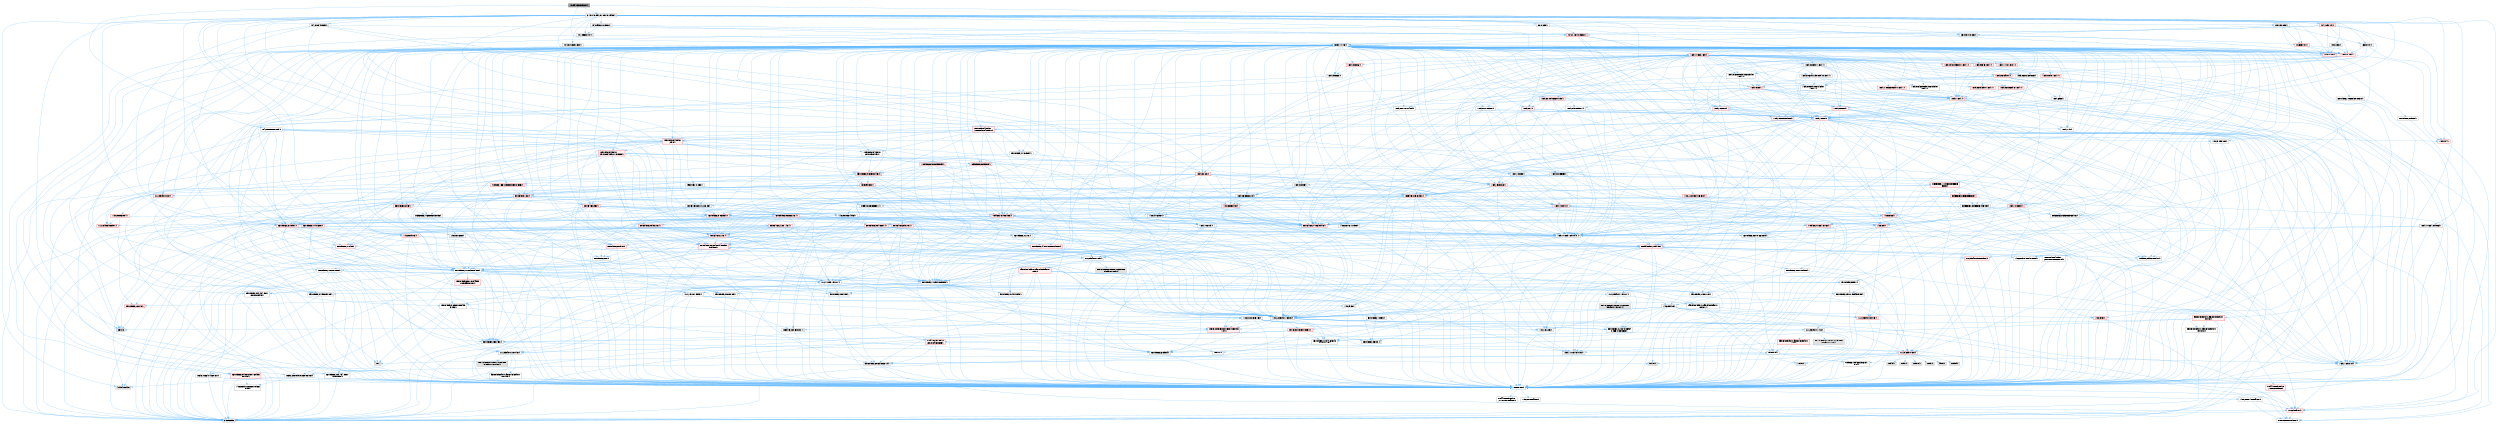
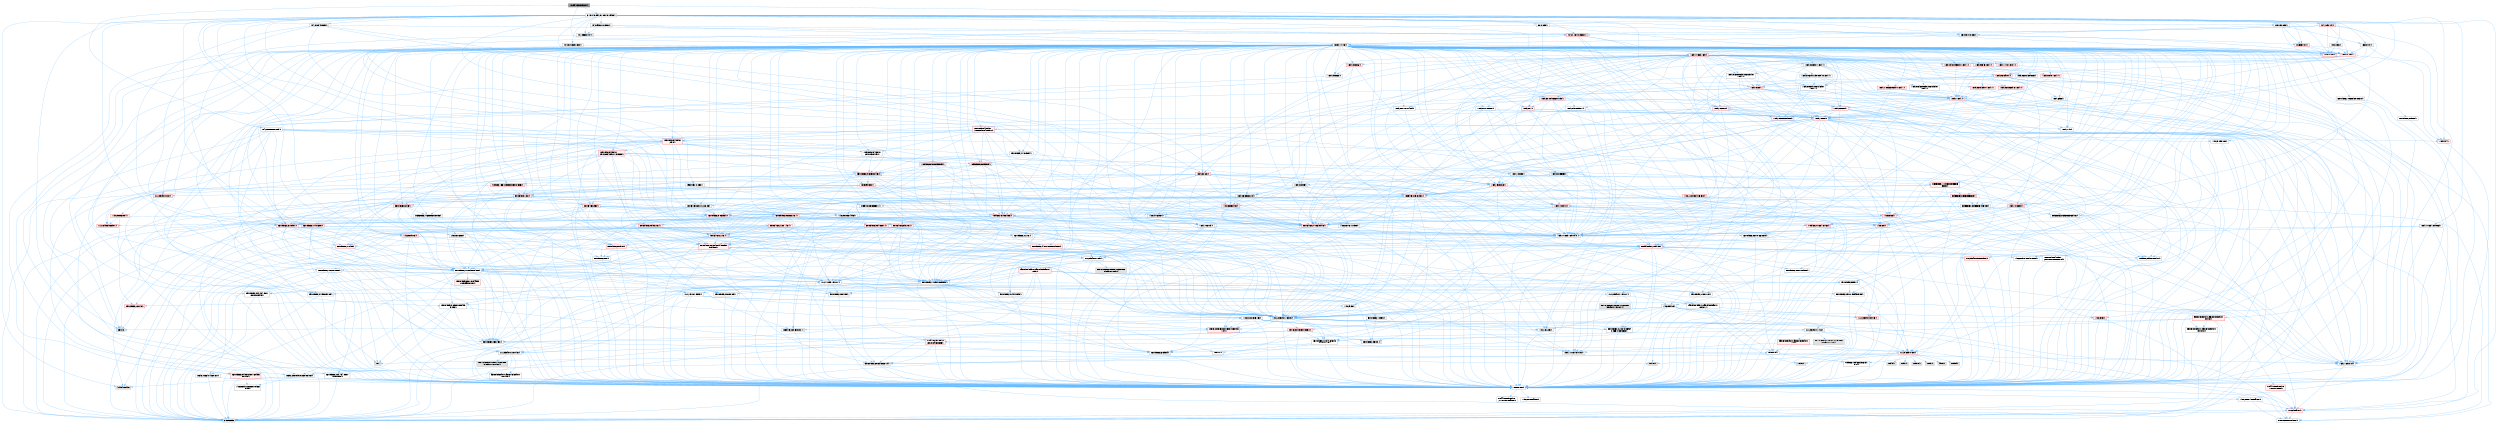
(2276, 388) -> (2276, 388)
